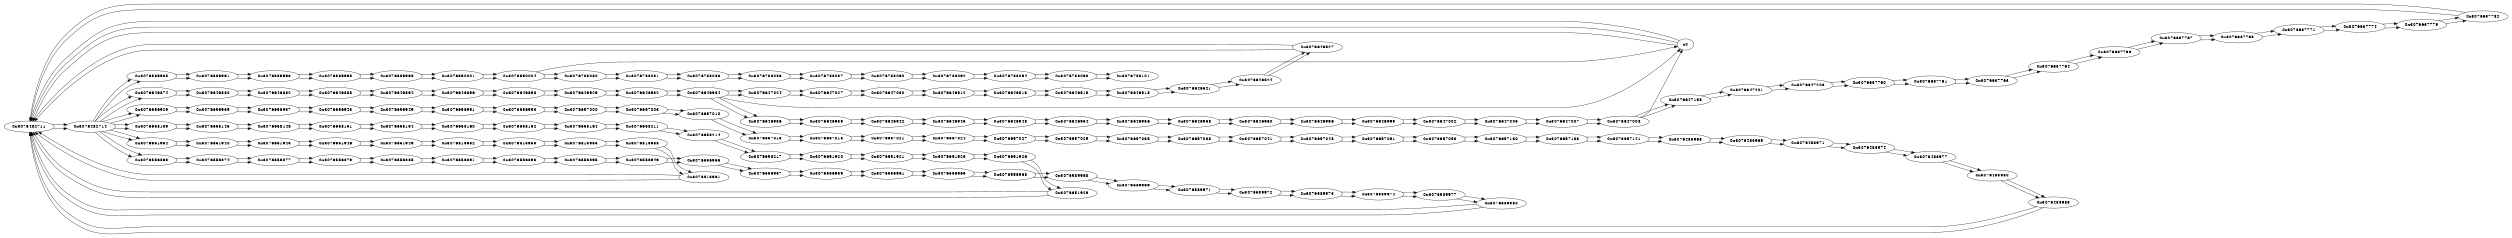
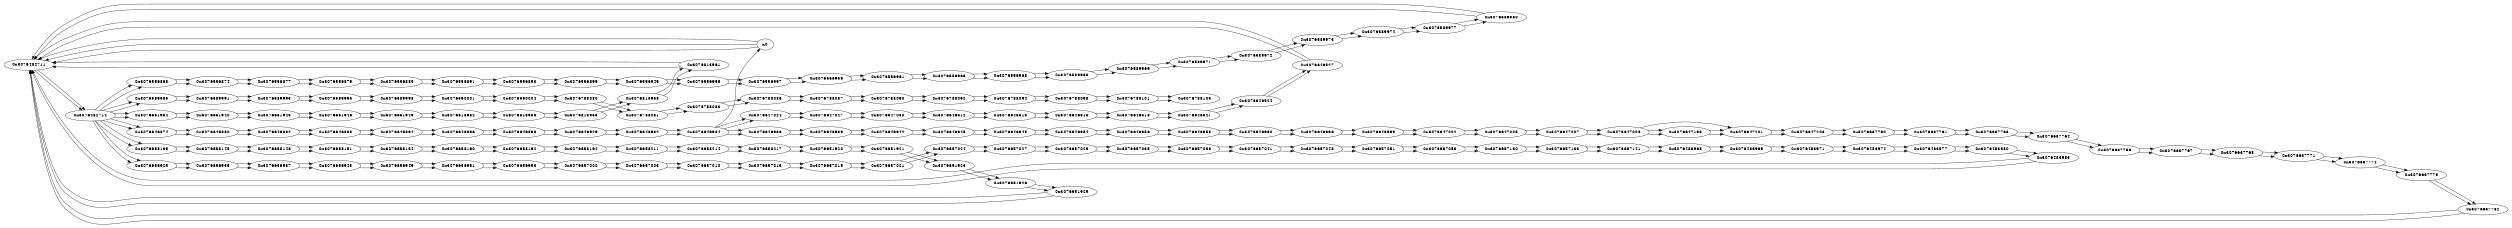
(1106, 62) -> none
(1663, 87) -> (1684, 122)
none -> (1195, 99)
